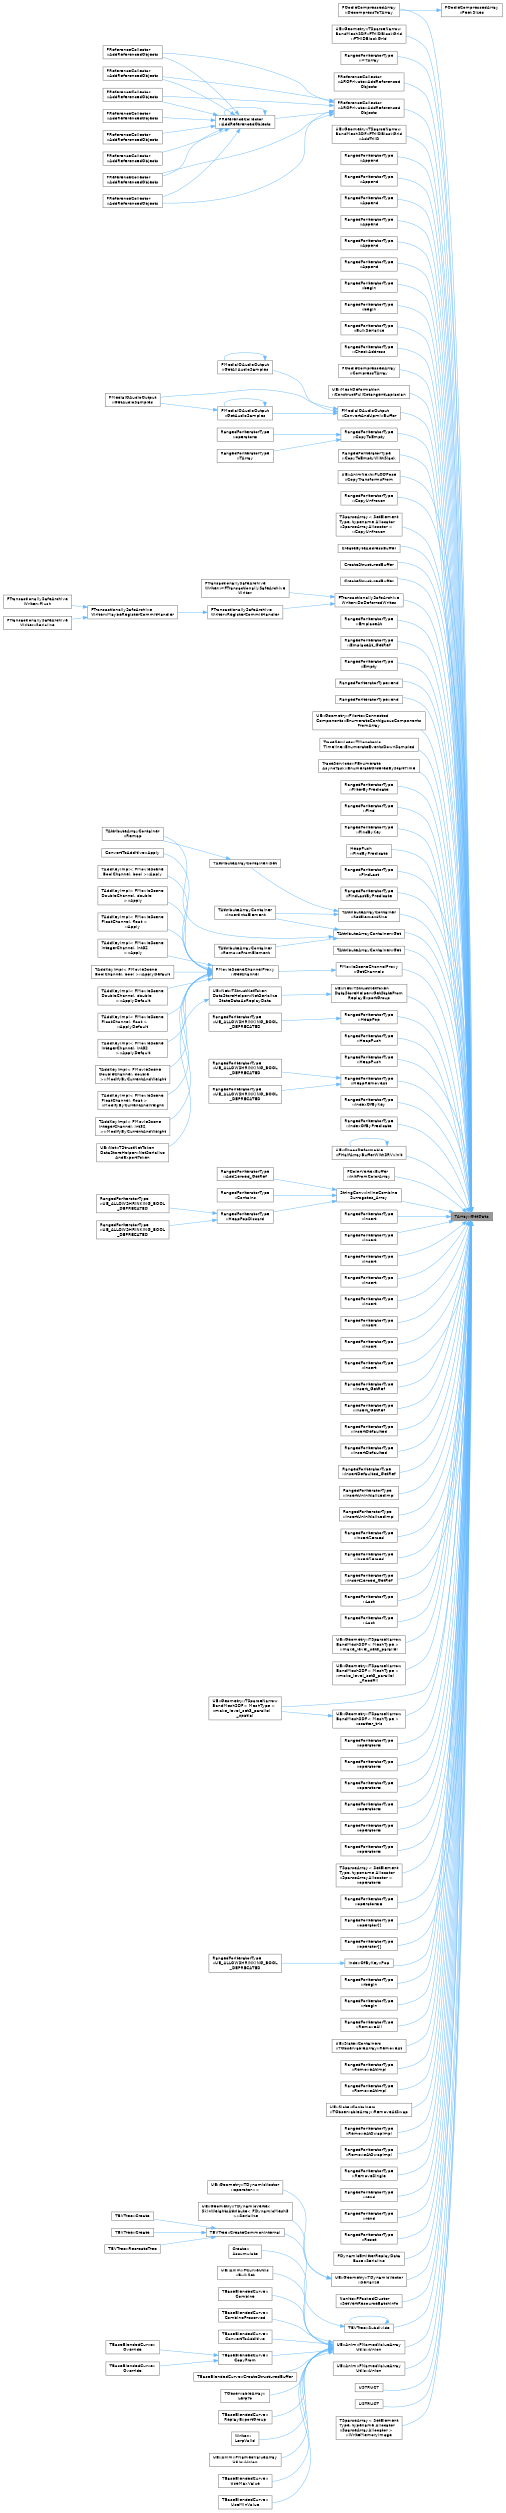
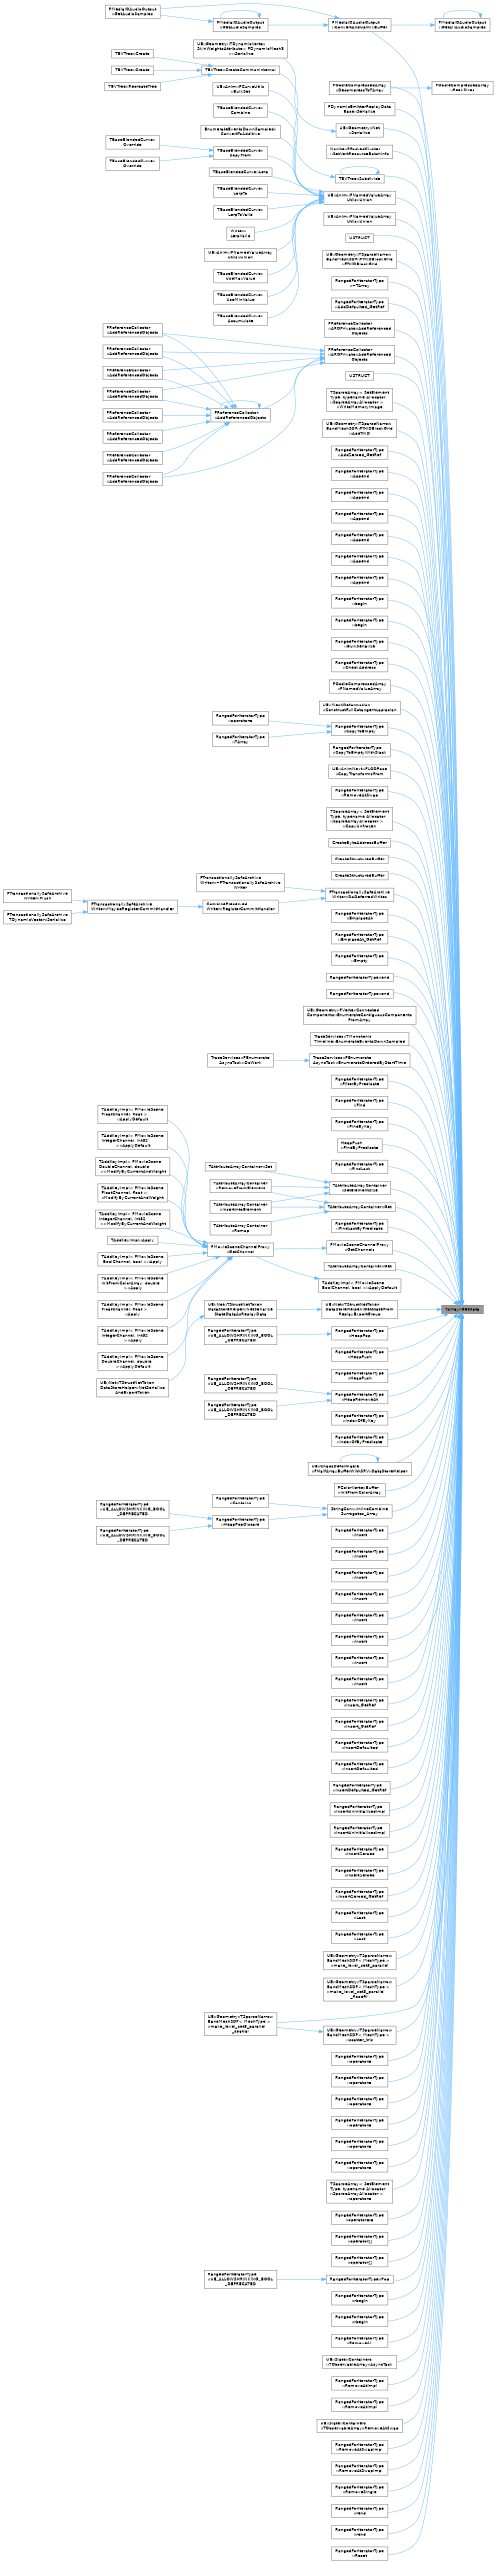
none -> (360, 305)
(369, 371) -> (360, 687)
(304, 390) -> (411, 25)
(369, 498) -> (360, 793)
(245, 612) -> (241, 907)
(38, 623) -> (38, 917)
(194, 849) -> none
(133, 853) -> (133, 1240)
(133, 896) -> (133, 1283)
(191, 972) -> (285, 1268)
none -> (241, 1060)
(369, 1153) -> (360, 1469)
(303, 1184) -> (449, 865)
none -> (298, 1187)
(369, 1963) -> (360, 2279)
(369, 2046) -> (360, 2362)
(245, 2187) -> none
(245, 2252) -> (241, 319)
(369, 2280) -> (360, 130)
(245, 2315) -> none
(245, 2337) -> (241, 132)
(245, 2377) -> (241, 172)
(245, 2396) -> (241, 191)
(245, 2417) -> (241, 212)
